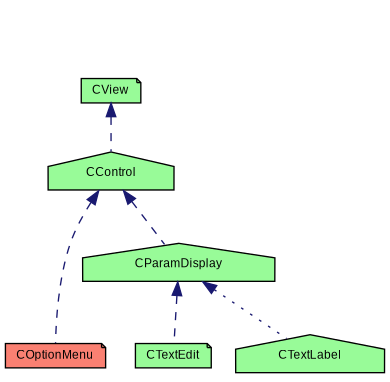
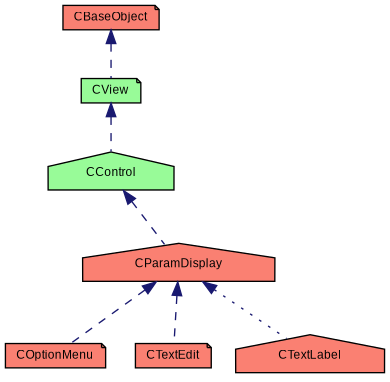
none -> (111, 18)
(179, 264) -> (179, 264)
(63, 270) -> (108, 317)
(173, 356) -> (173, 356)
(310, 356) -> (310, 356)
